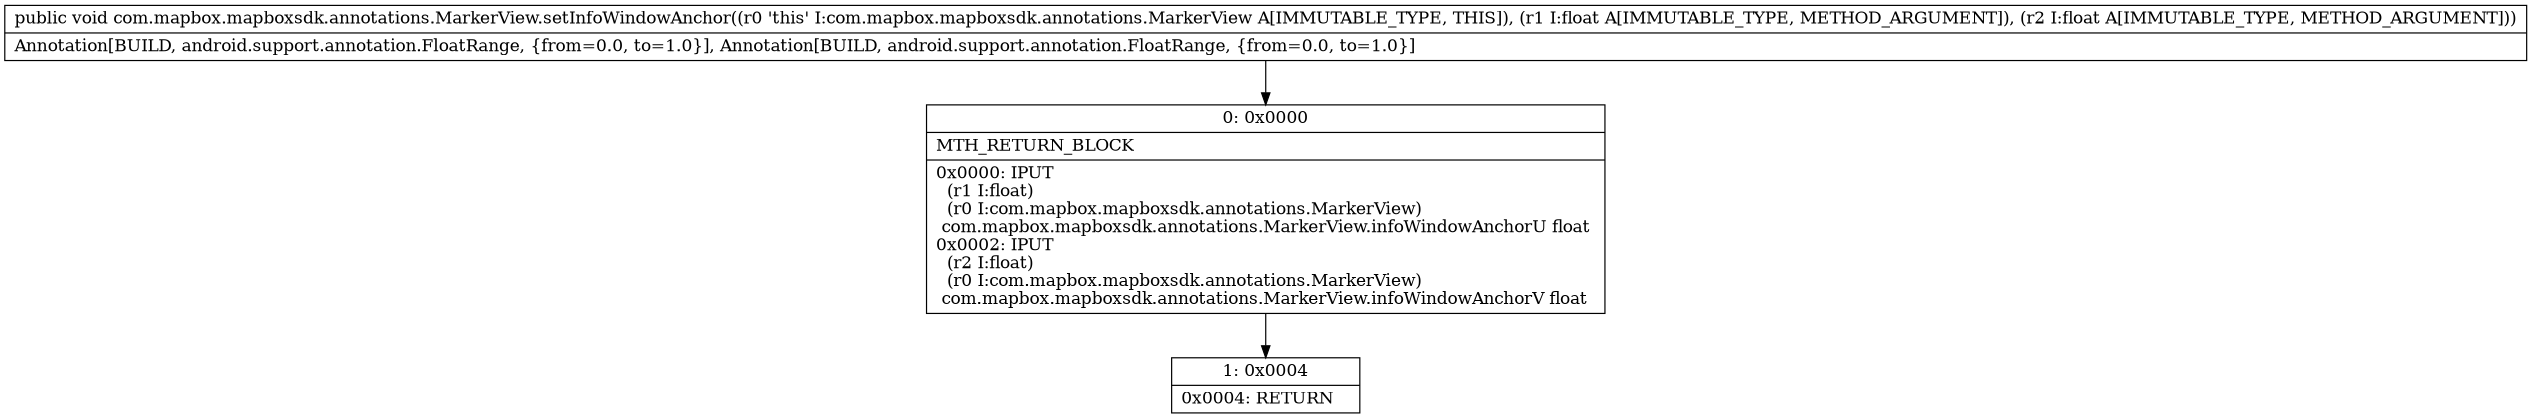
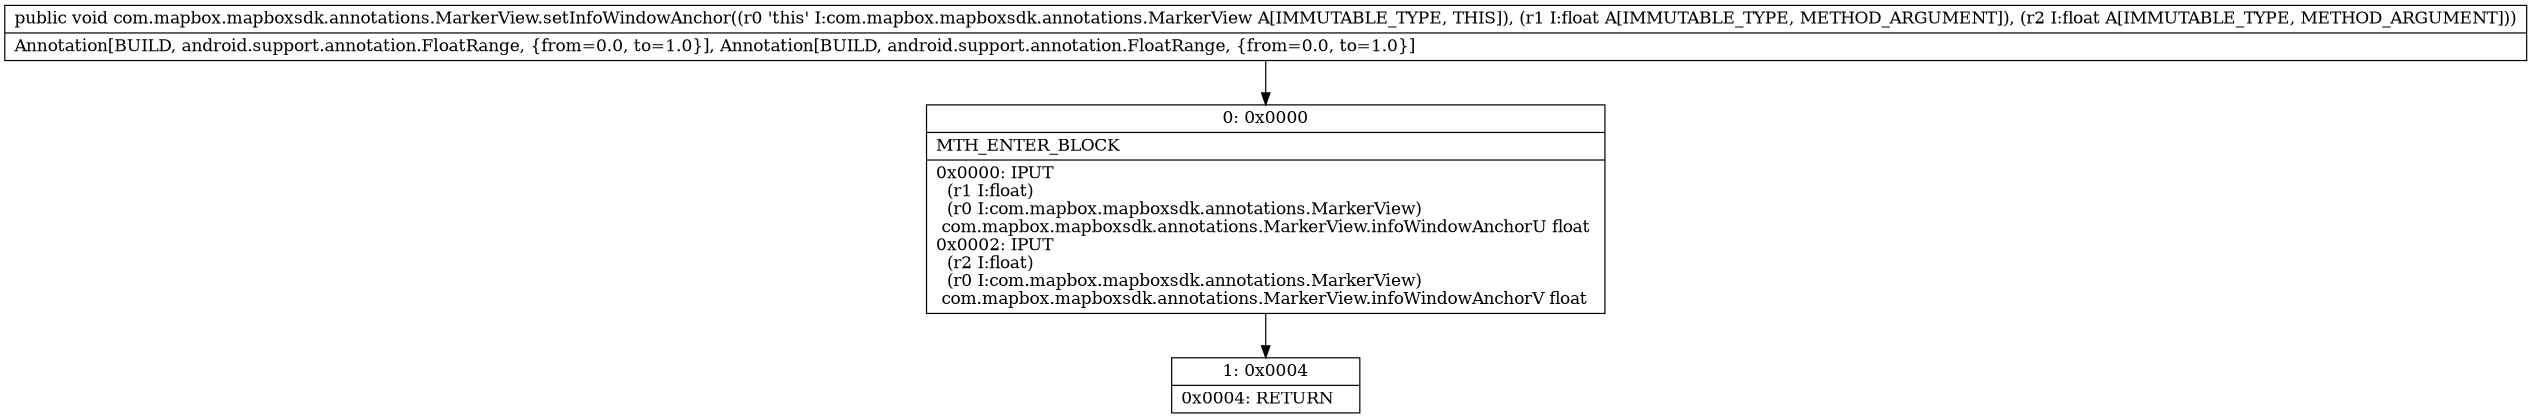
(1036, 146) -> (1028, 146)
